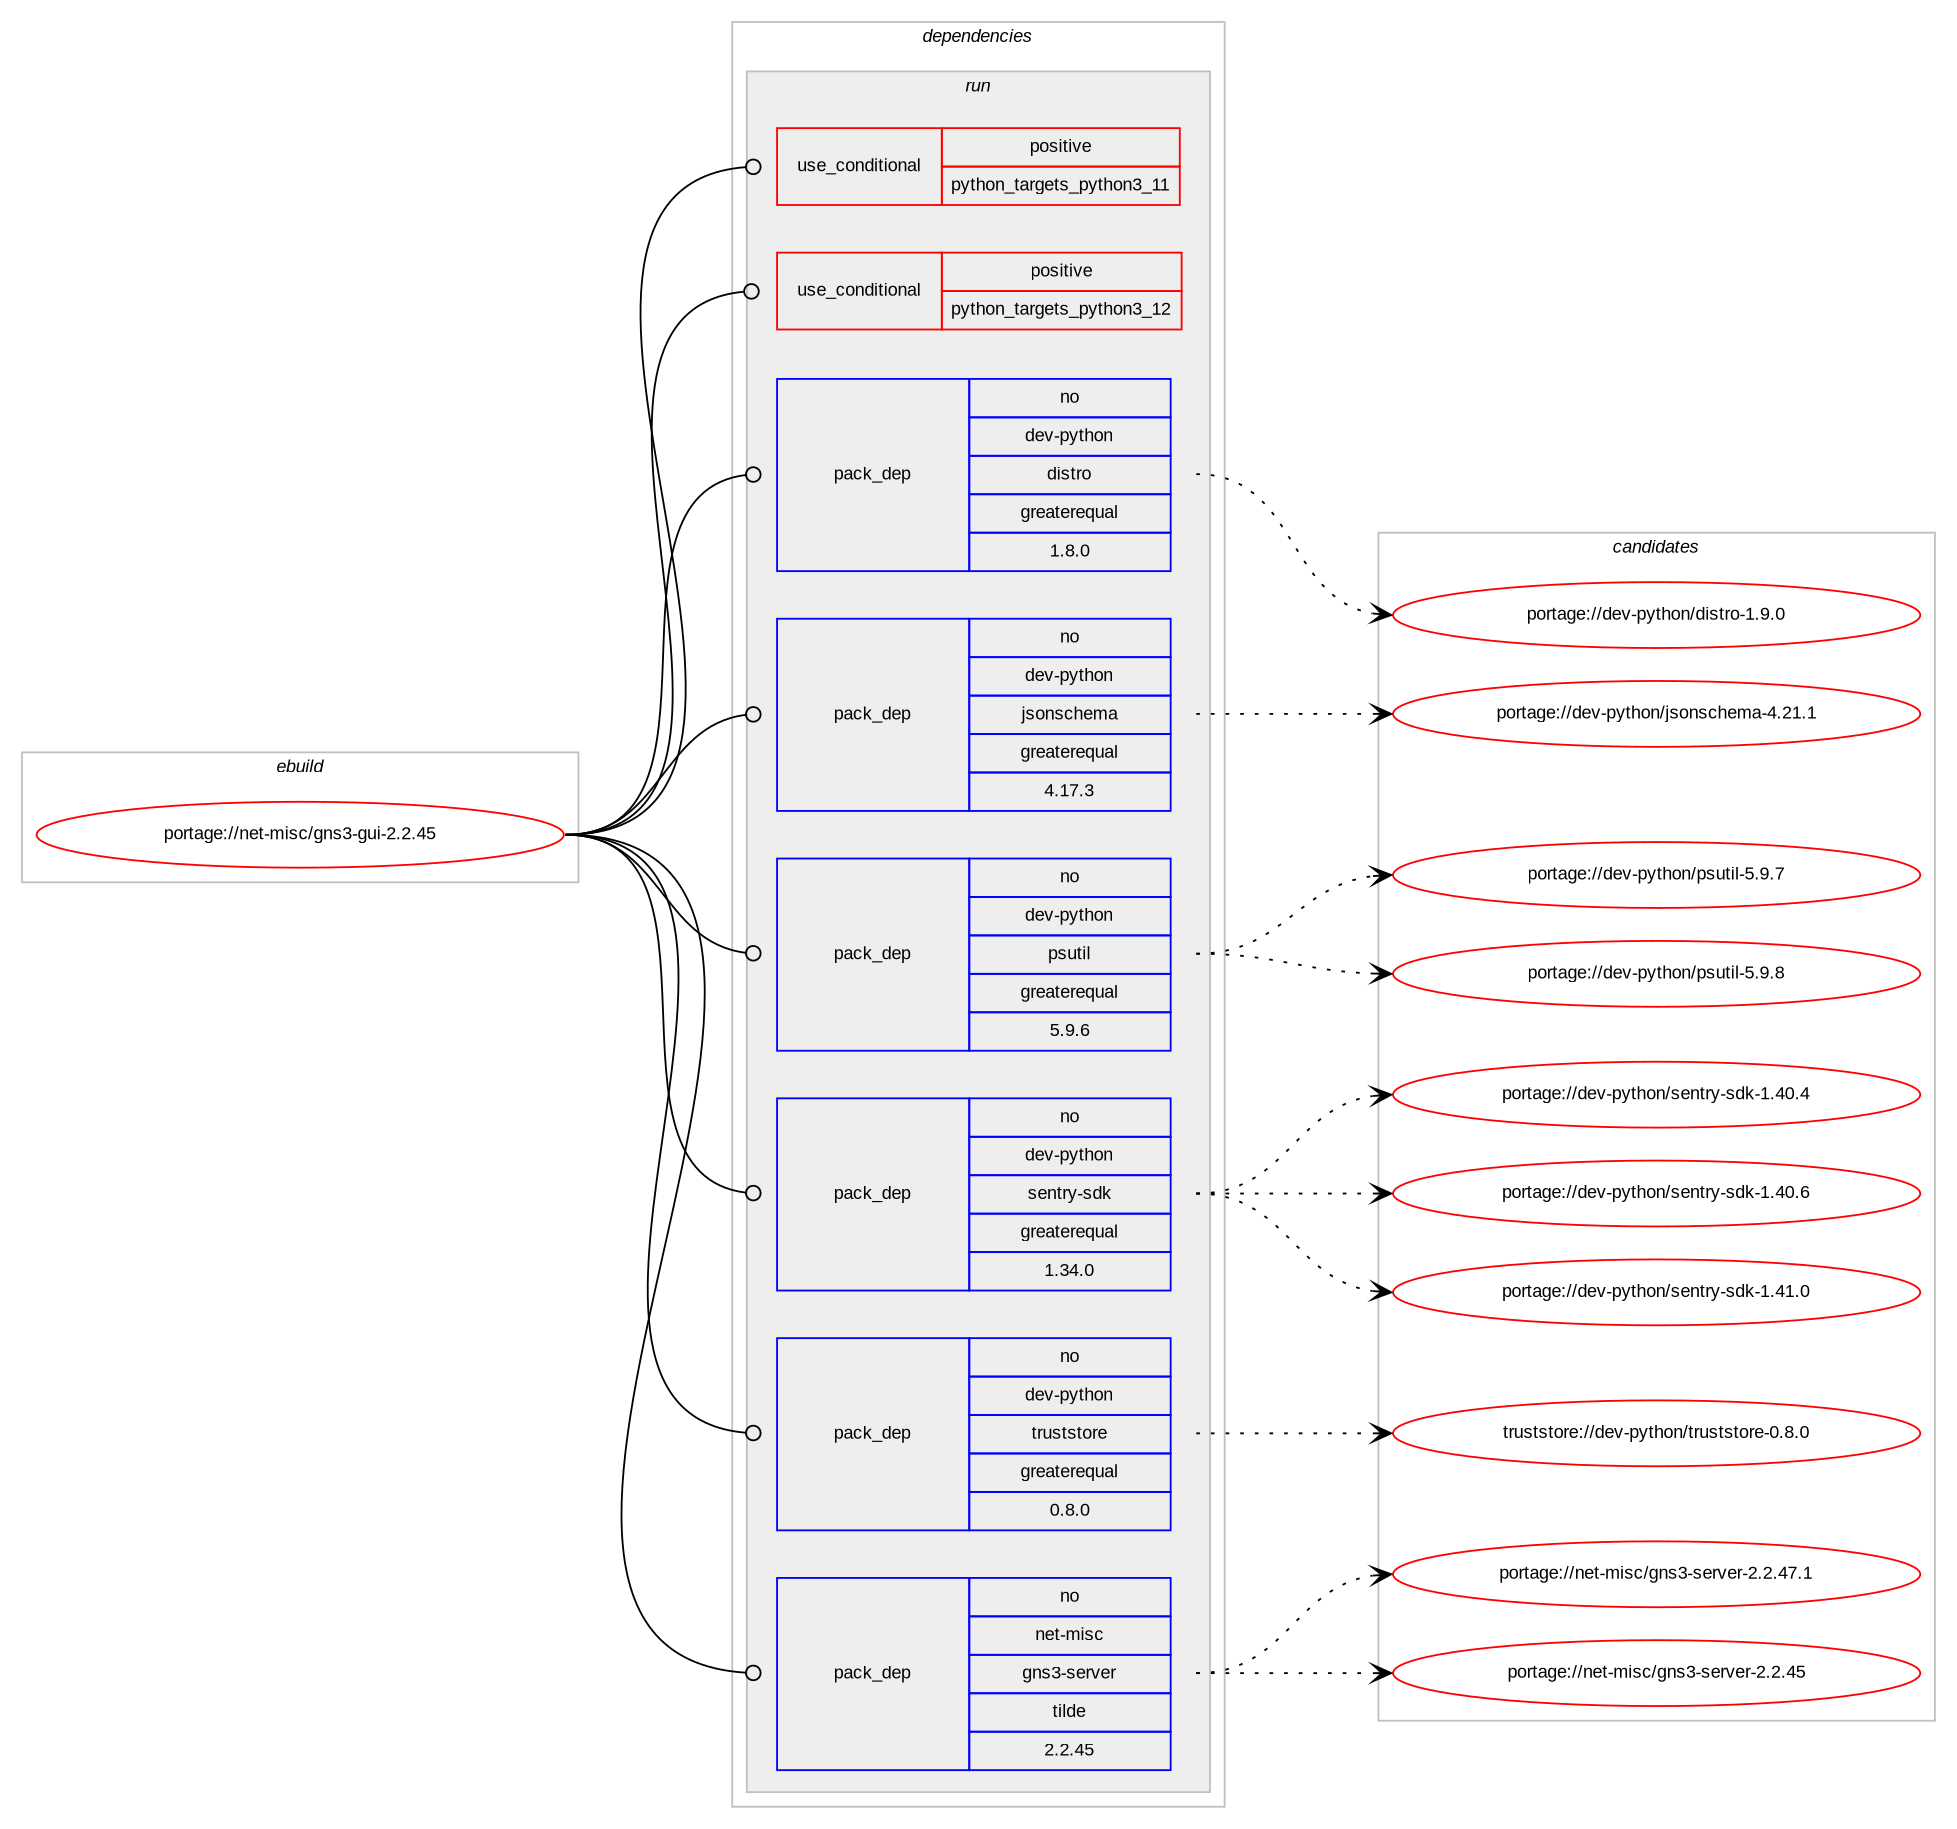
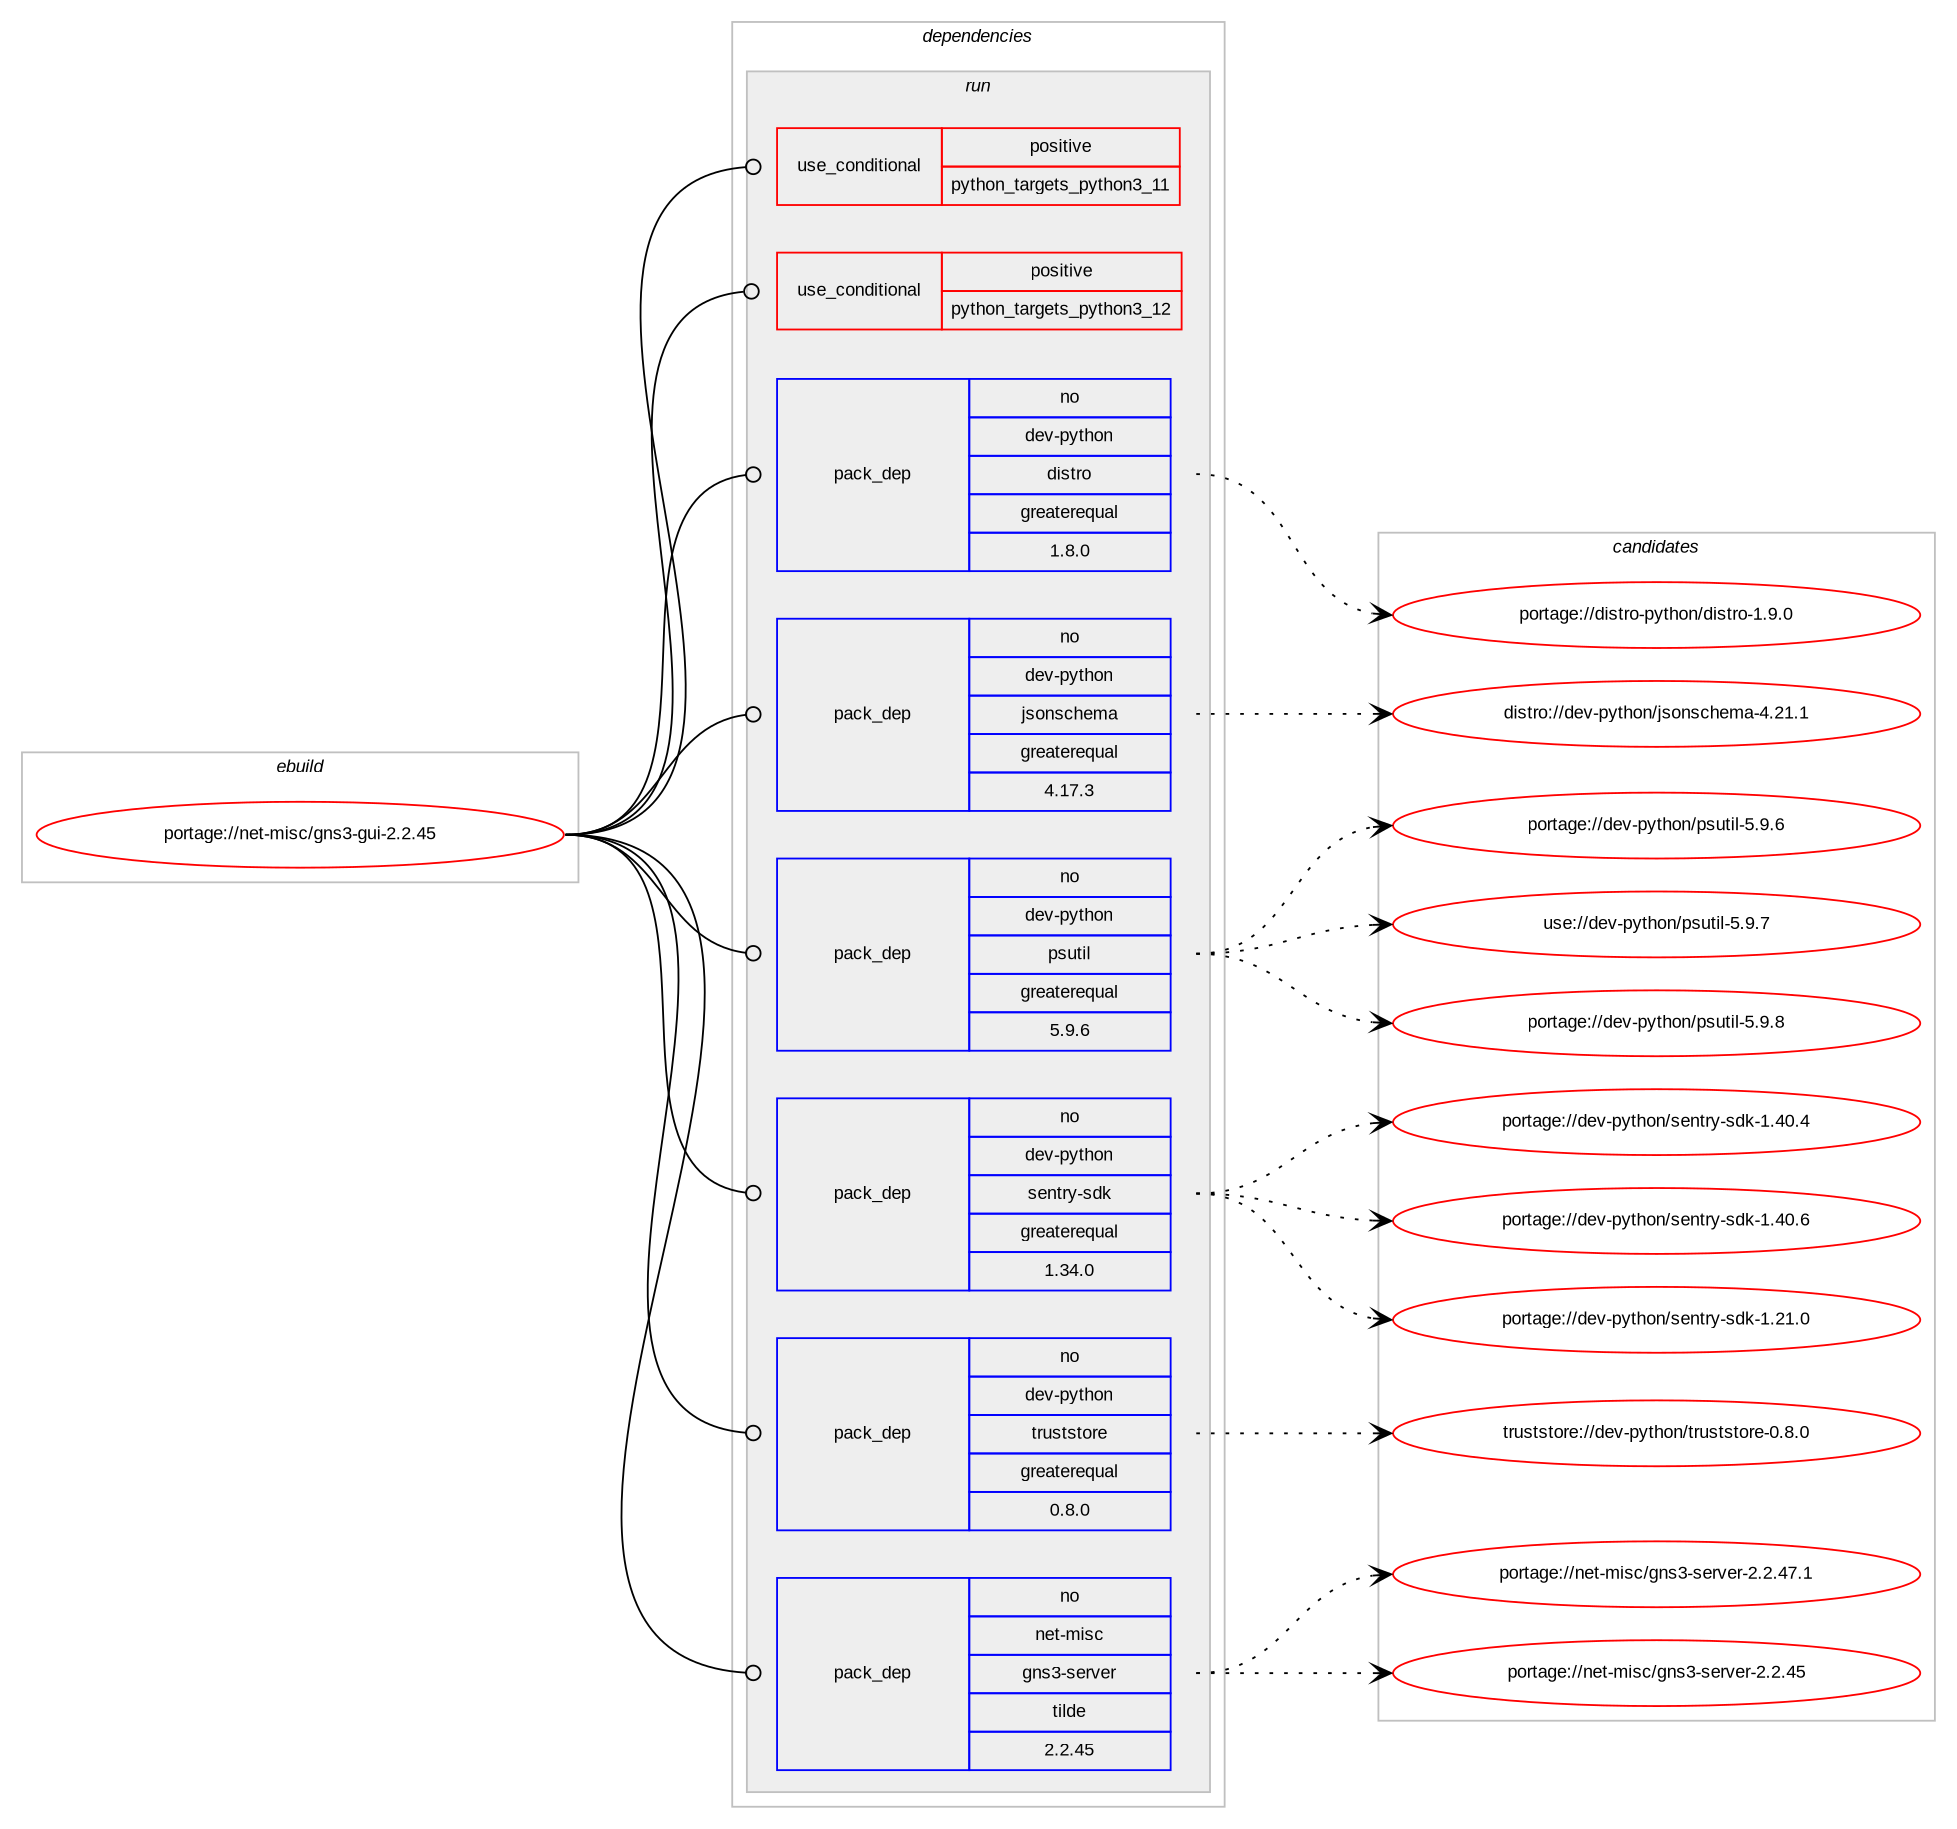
(1657, 615) -> (1657, 615)
(1657, 714) -> (1657, 714)
none -> (1657, 826)
(1657, 875) -> (1657, 924)
(1657, 1292) -> (1657, 1320)
